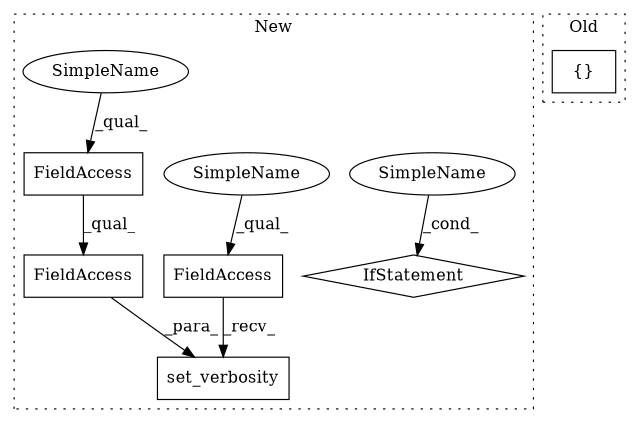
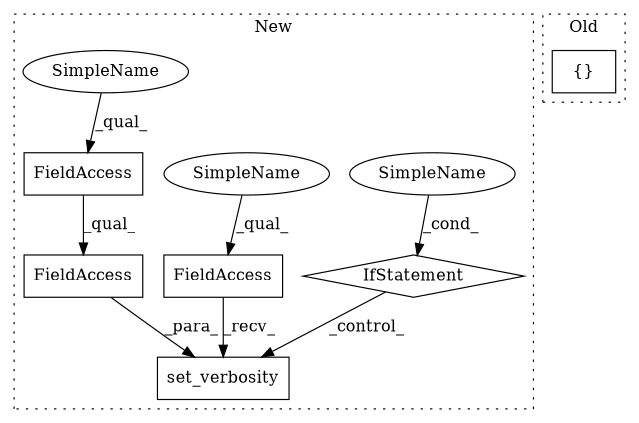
none -> (329, 322)
